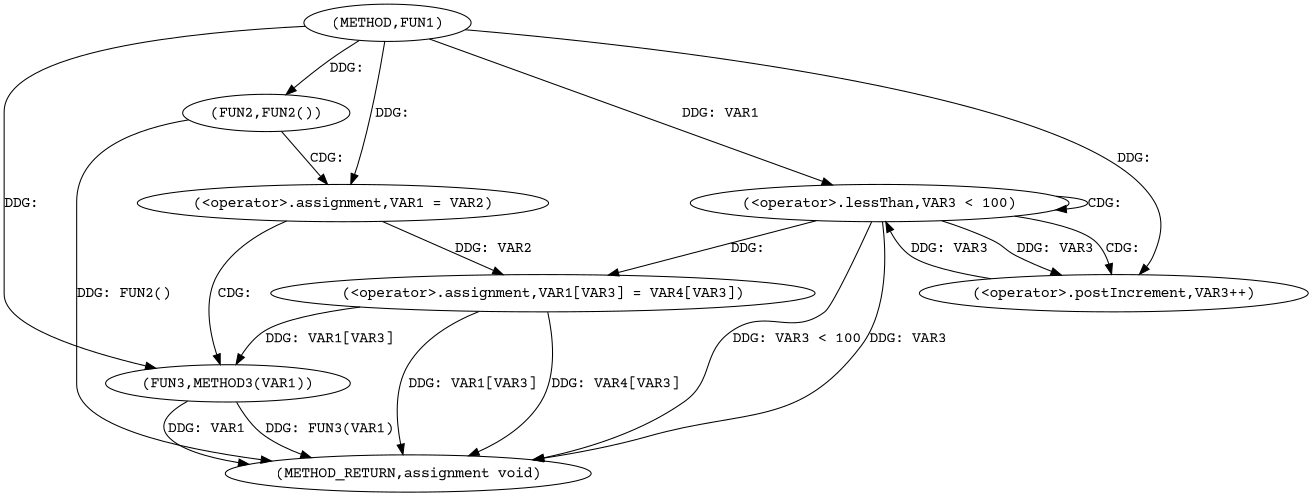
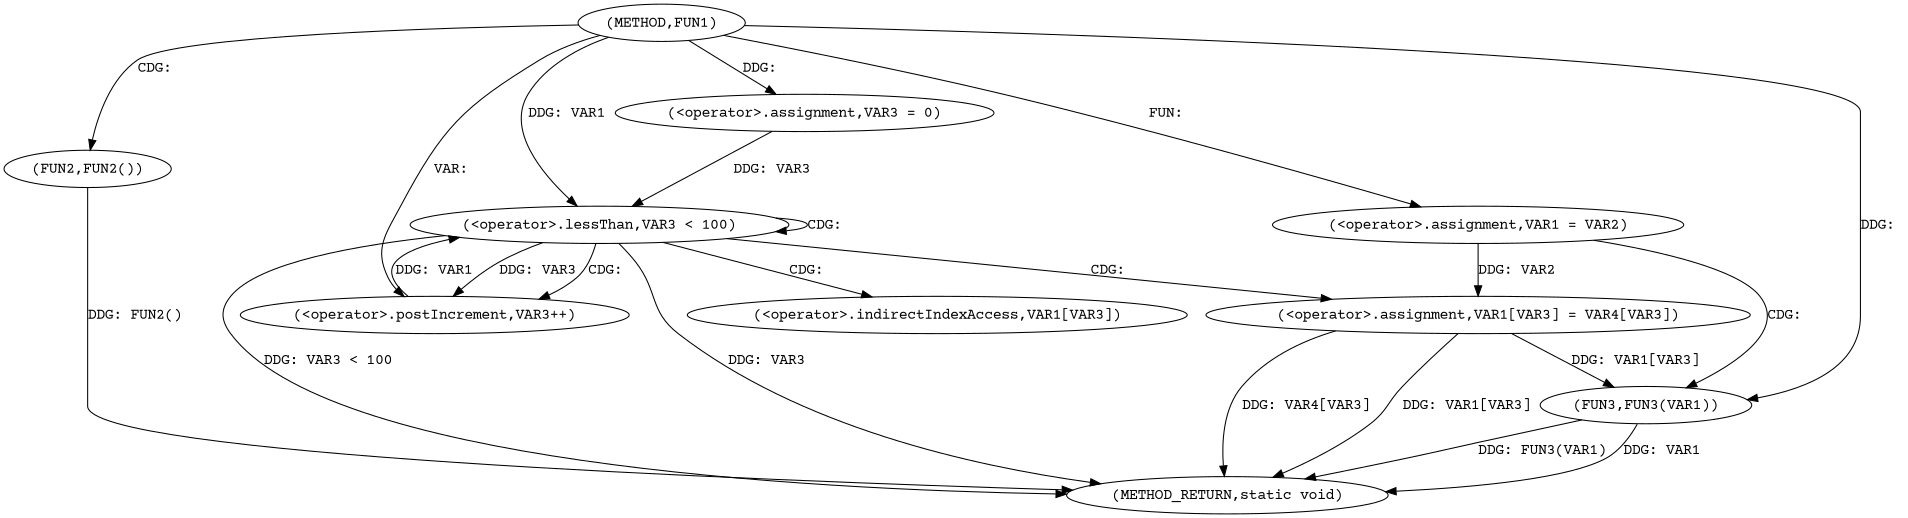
(351, 68) -> (159, 68)
(397, 113) -> (1170, 113)
none -> (805, 113)
(301, 154) -> none
(1139, 158) -> (455, 169)
(752, 248) -> (1112, 270)
(950, 248) -> (434, 270)
none -> (937, 315)
(228, 383) -> (1646, 405)
(408, 474) -> (1227, 495)
